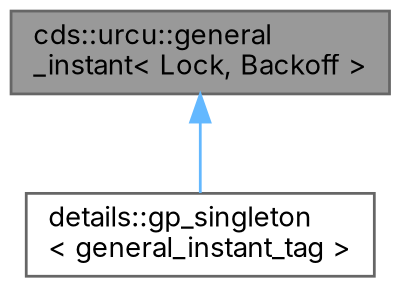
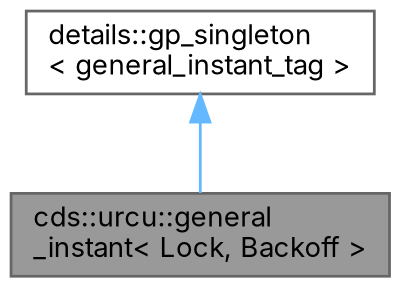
(200, 158) -> (200, 158)
